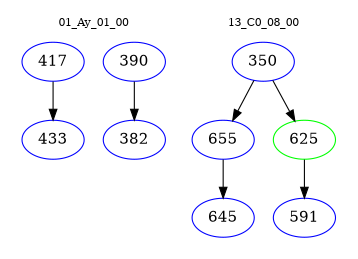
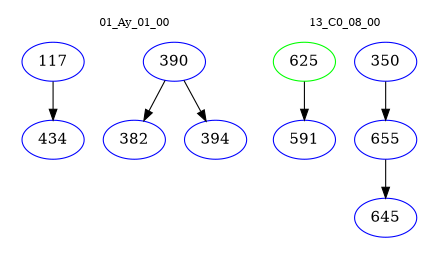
(53, 62) -> (53, 62)
(281, 96) -> none
(53, 140) -> (53, 140)
none -> (216, 140)
